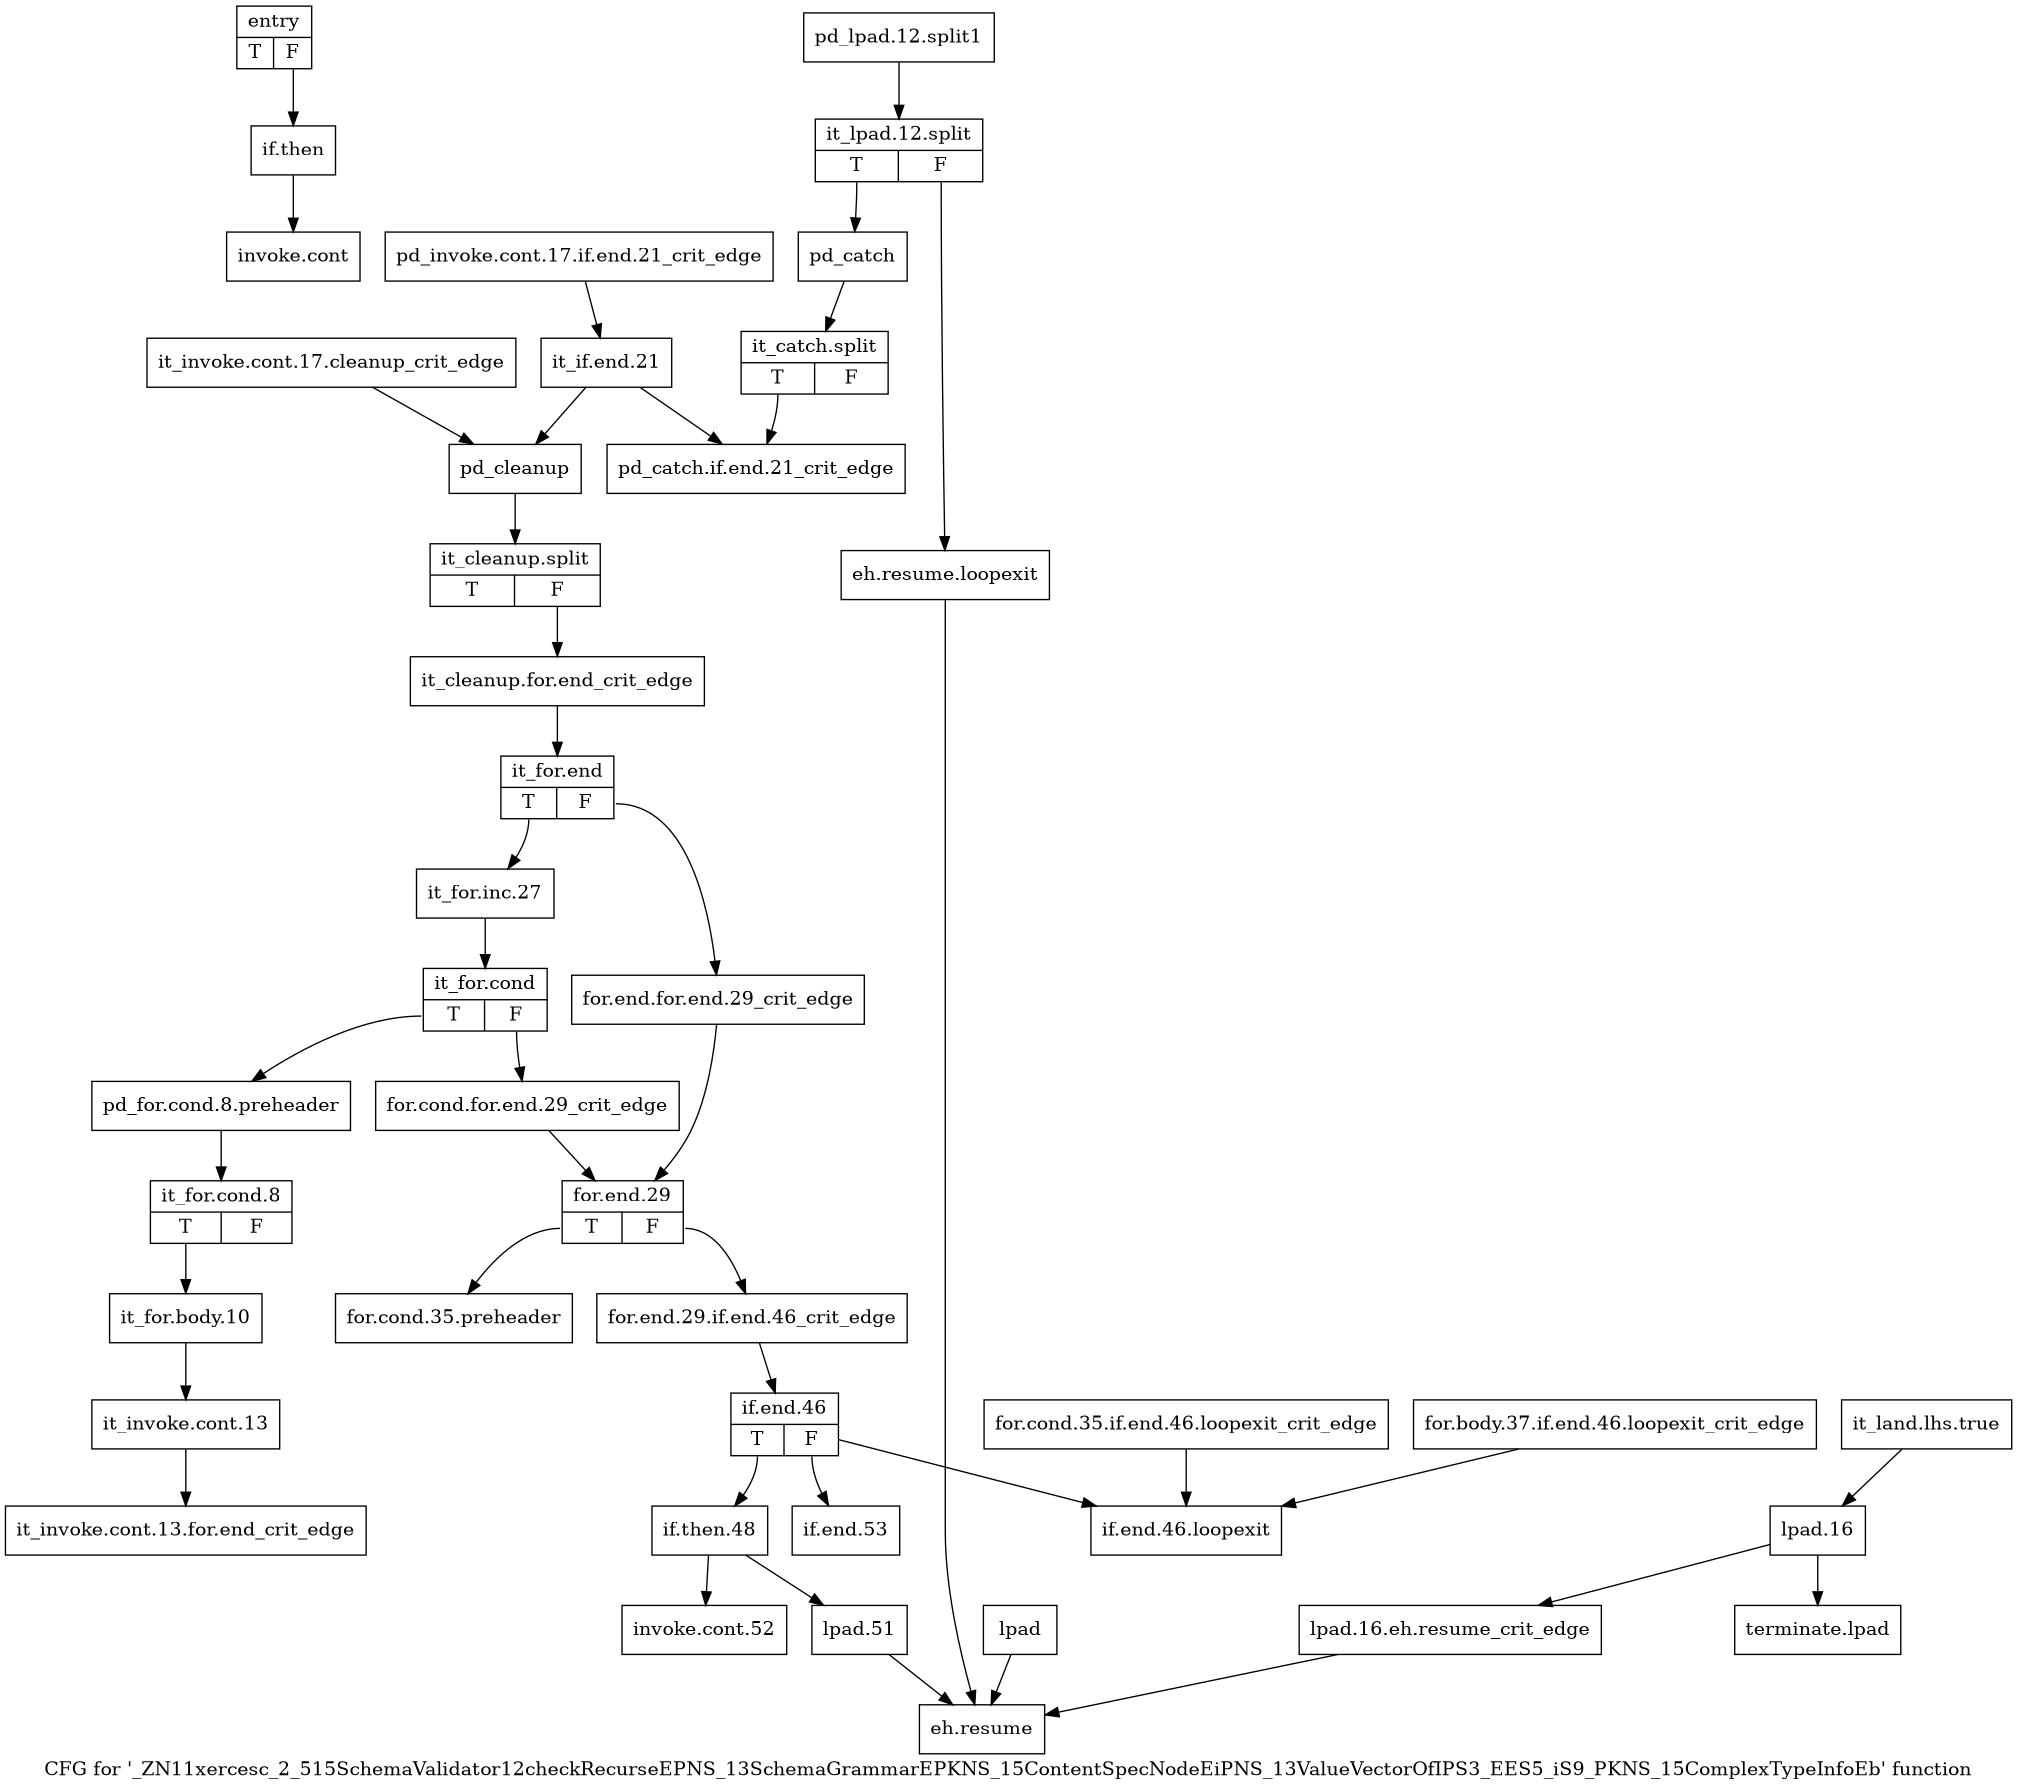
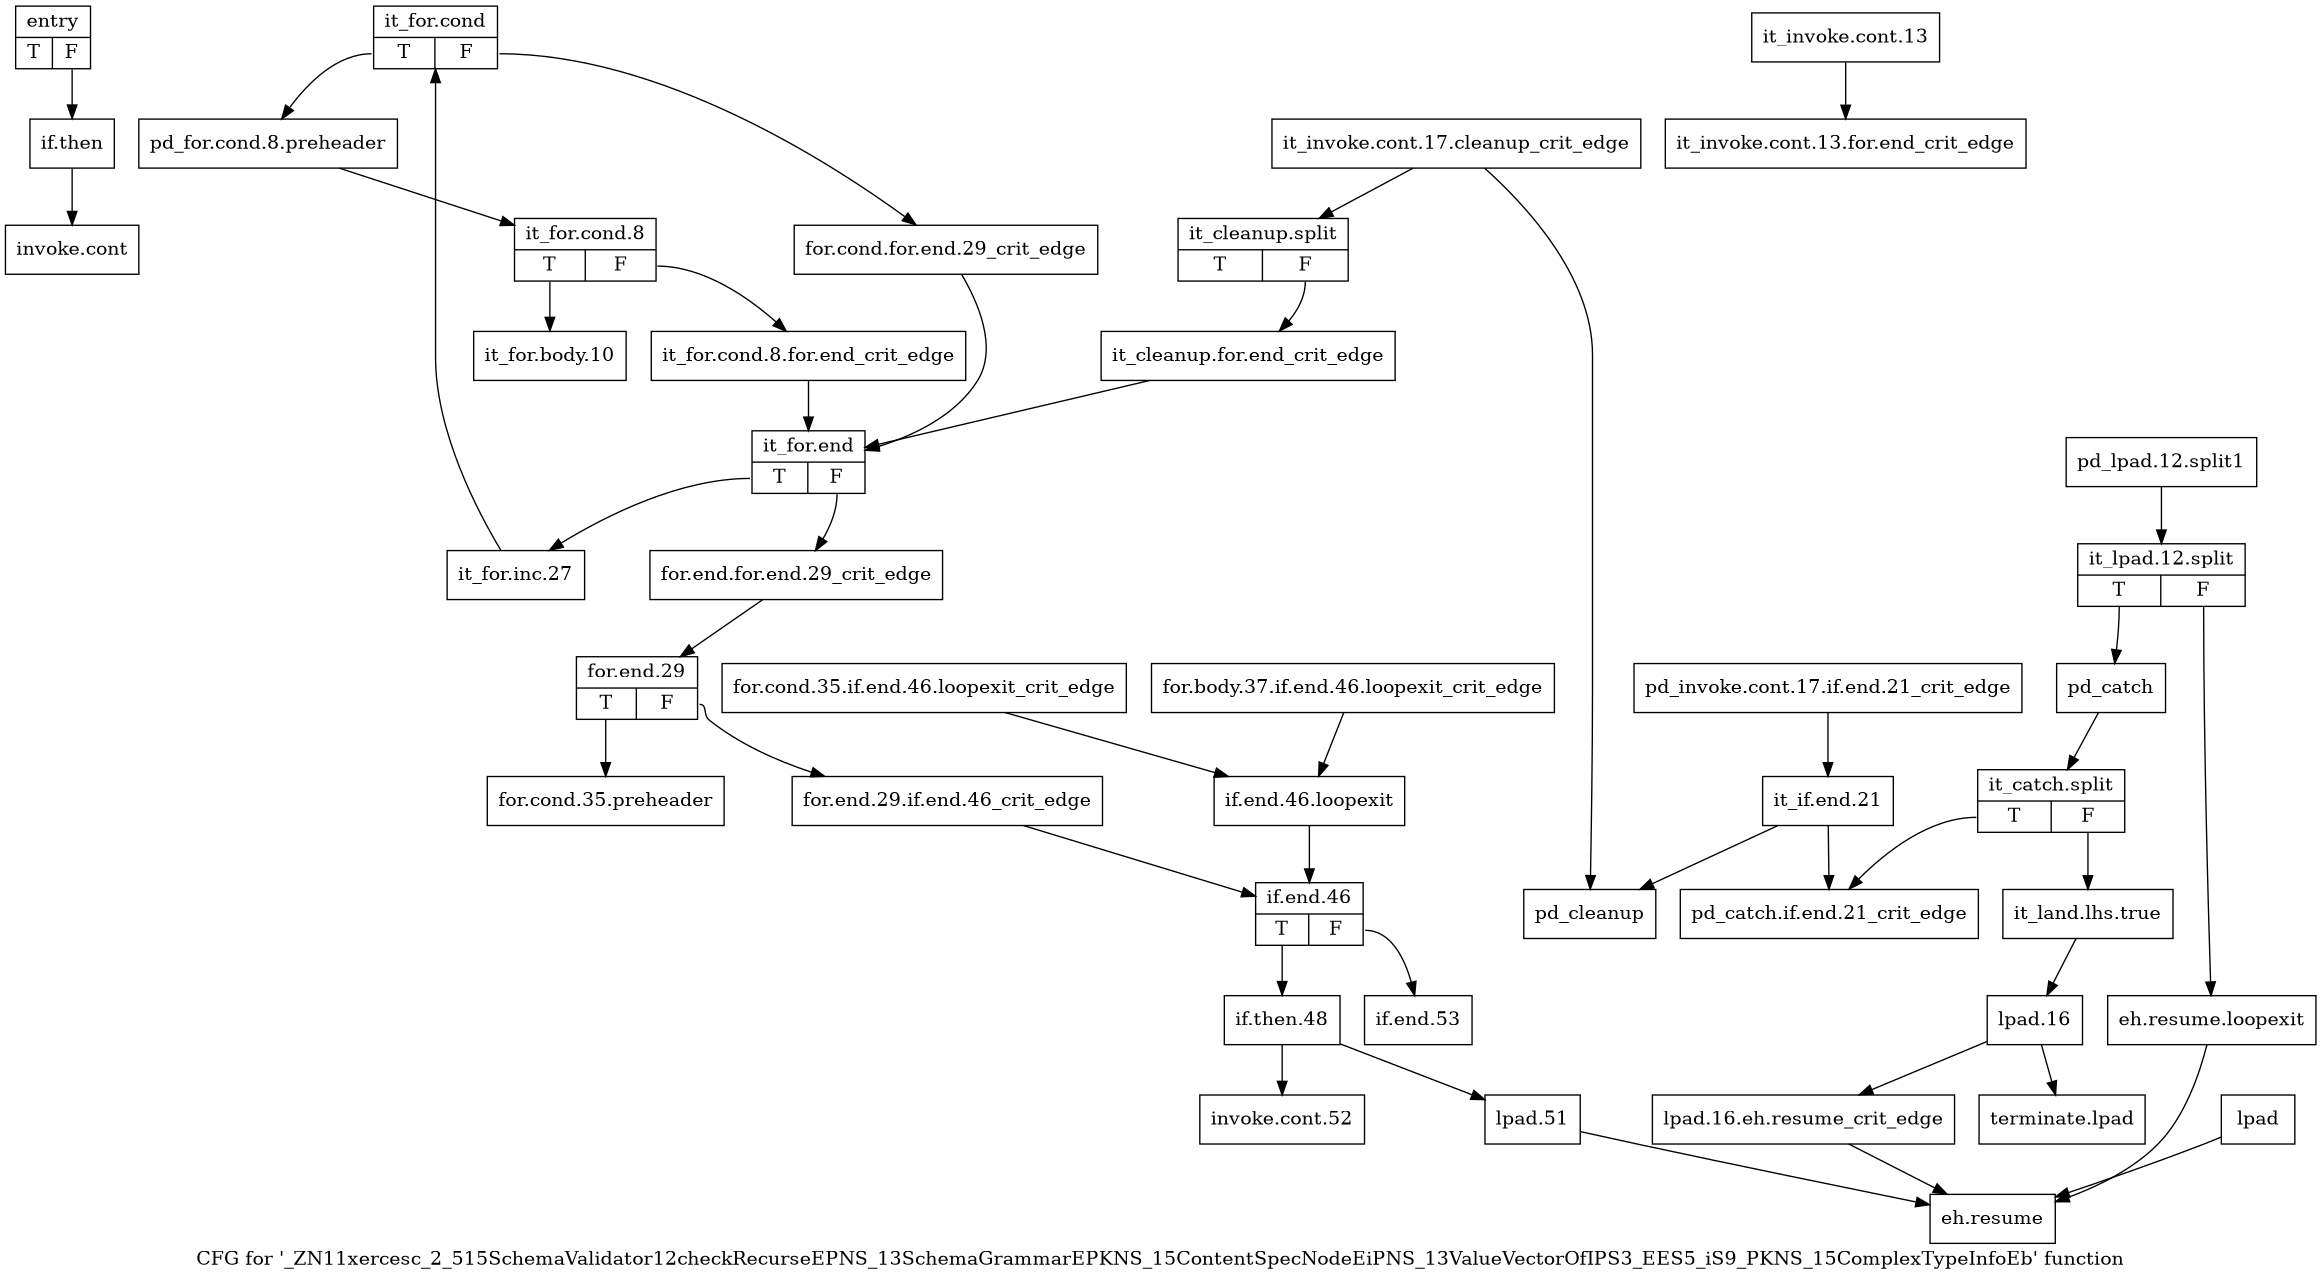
none -> (808, 356)
(515, 512) -> (1372, 190)
none -> (2088, 854)
(567, 1151) -> (975, 384)
(186, 1364) -> none
(961, 1471) -> (1309, 847)
